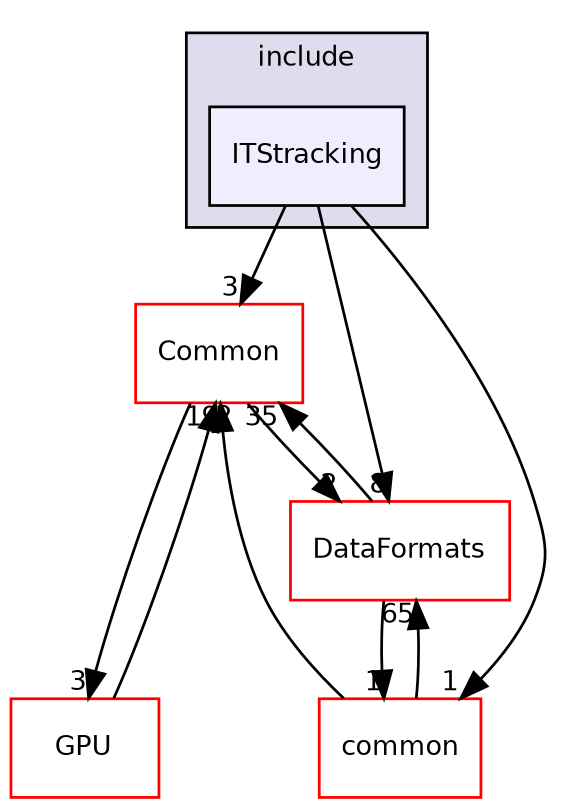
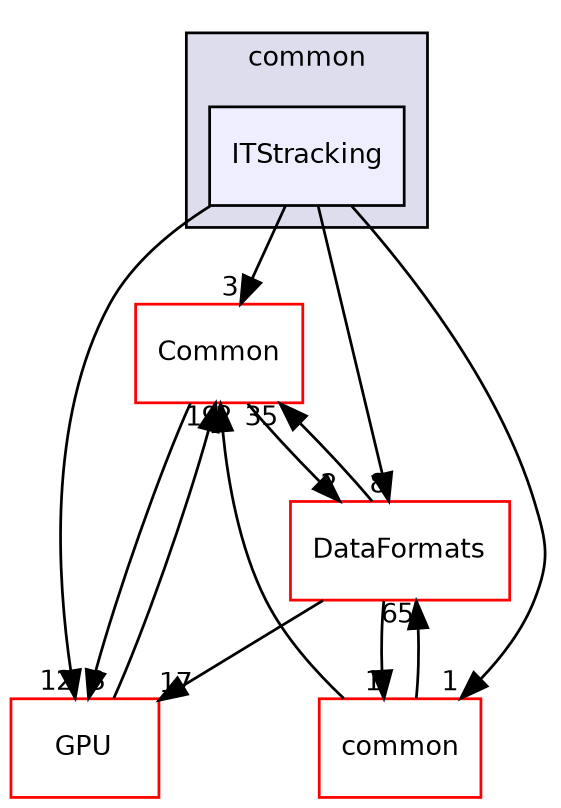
(307, 59) -> (307, 59)
none -> (72, 414)
none -> (253, 643)
